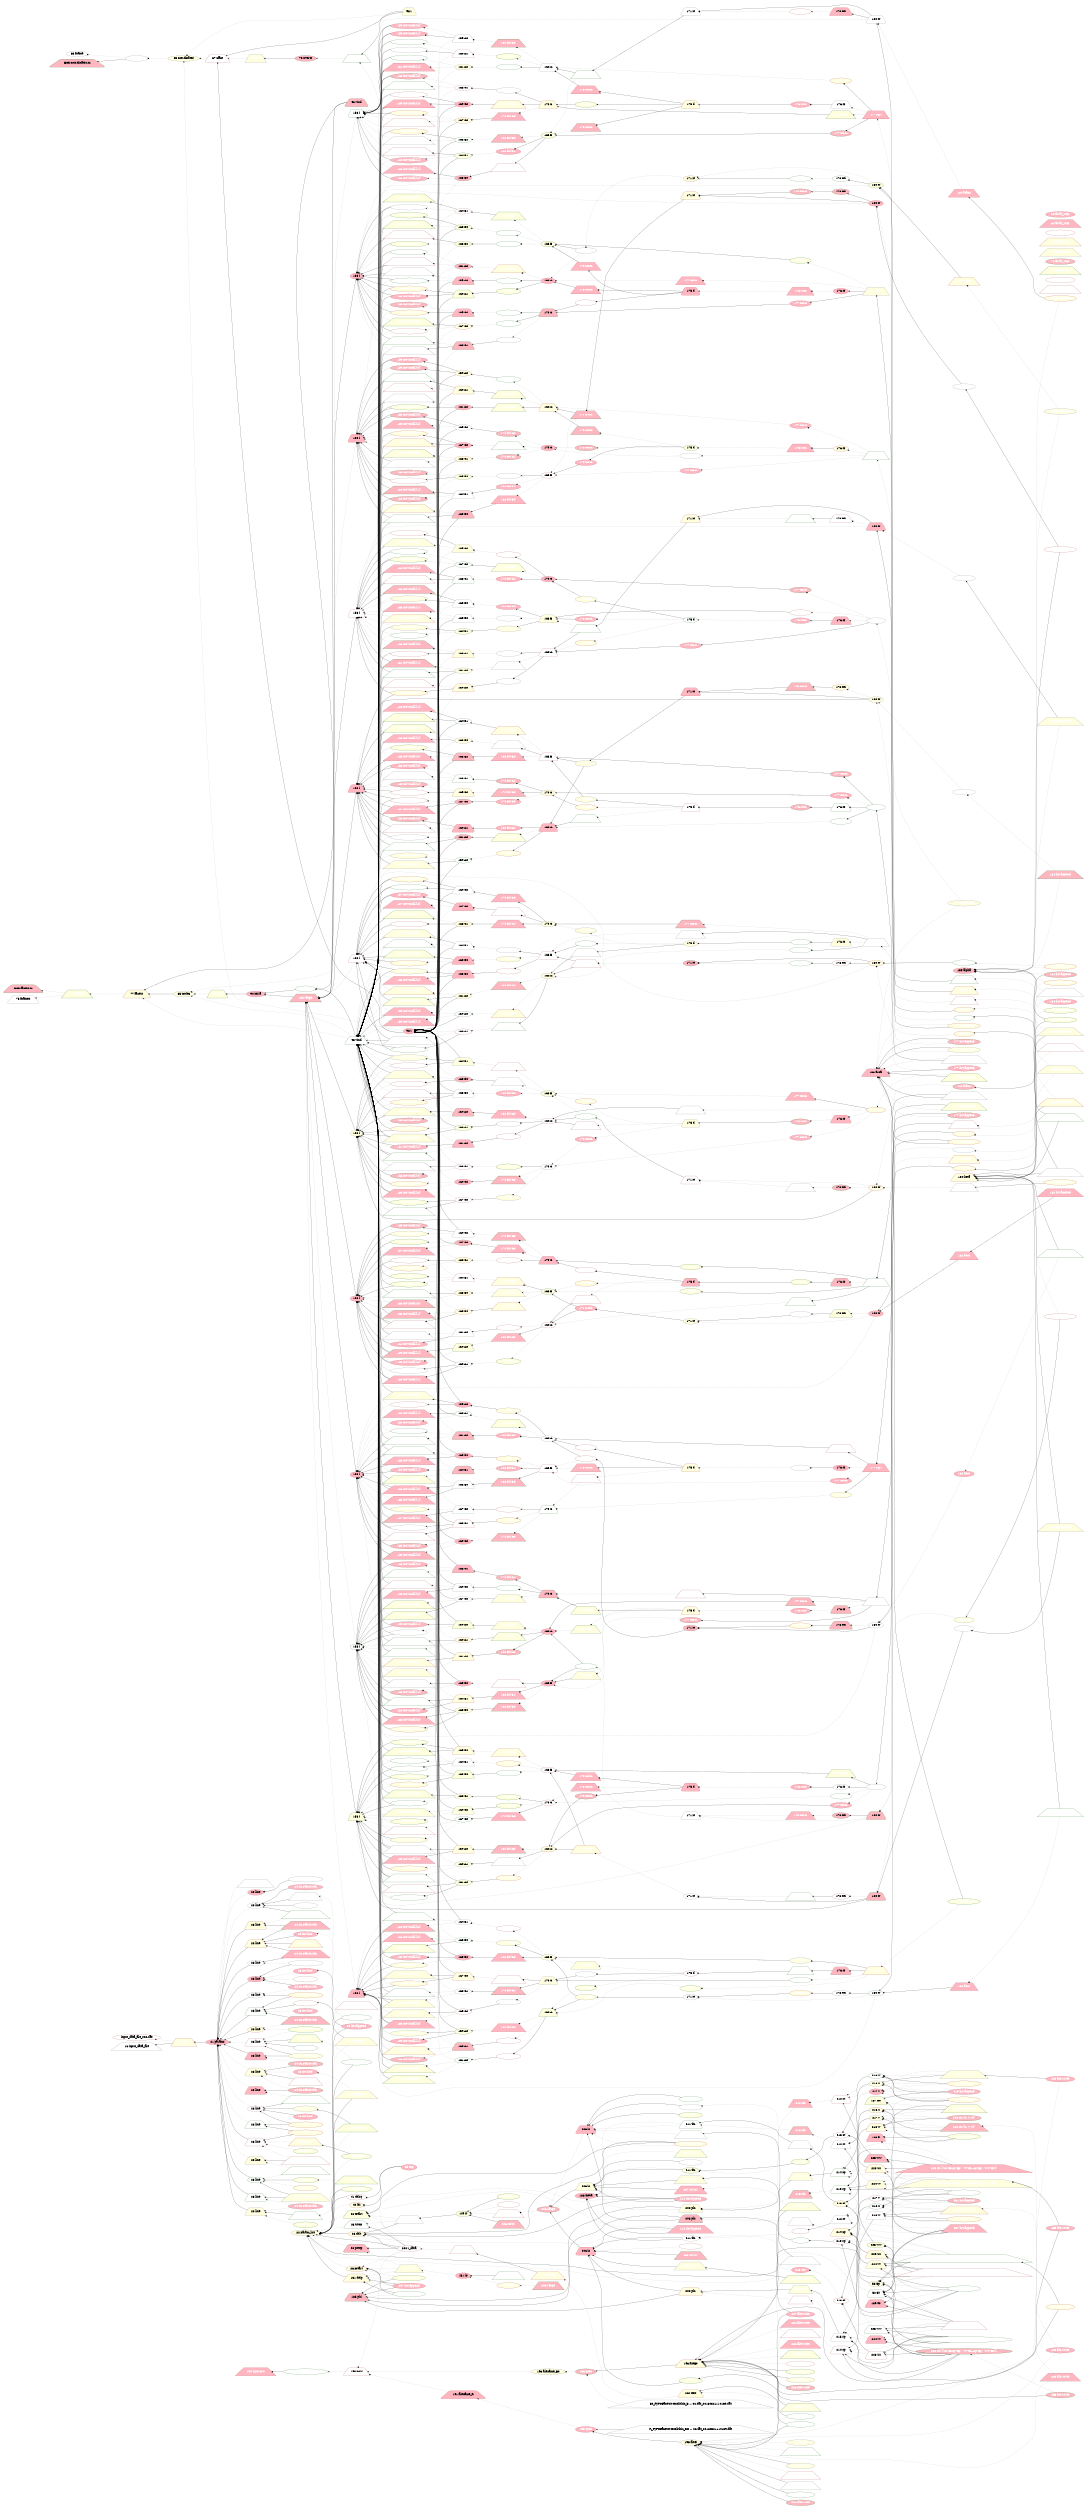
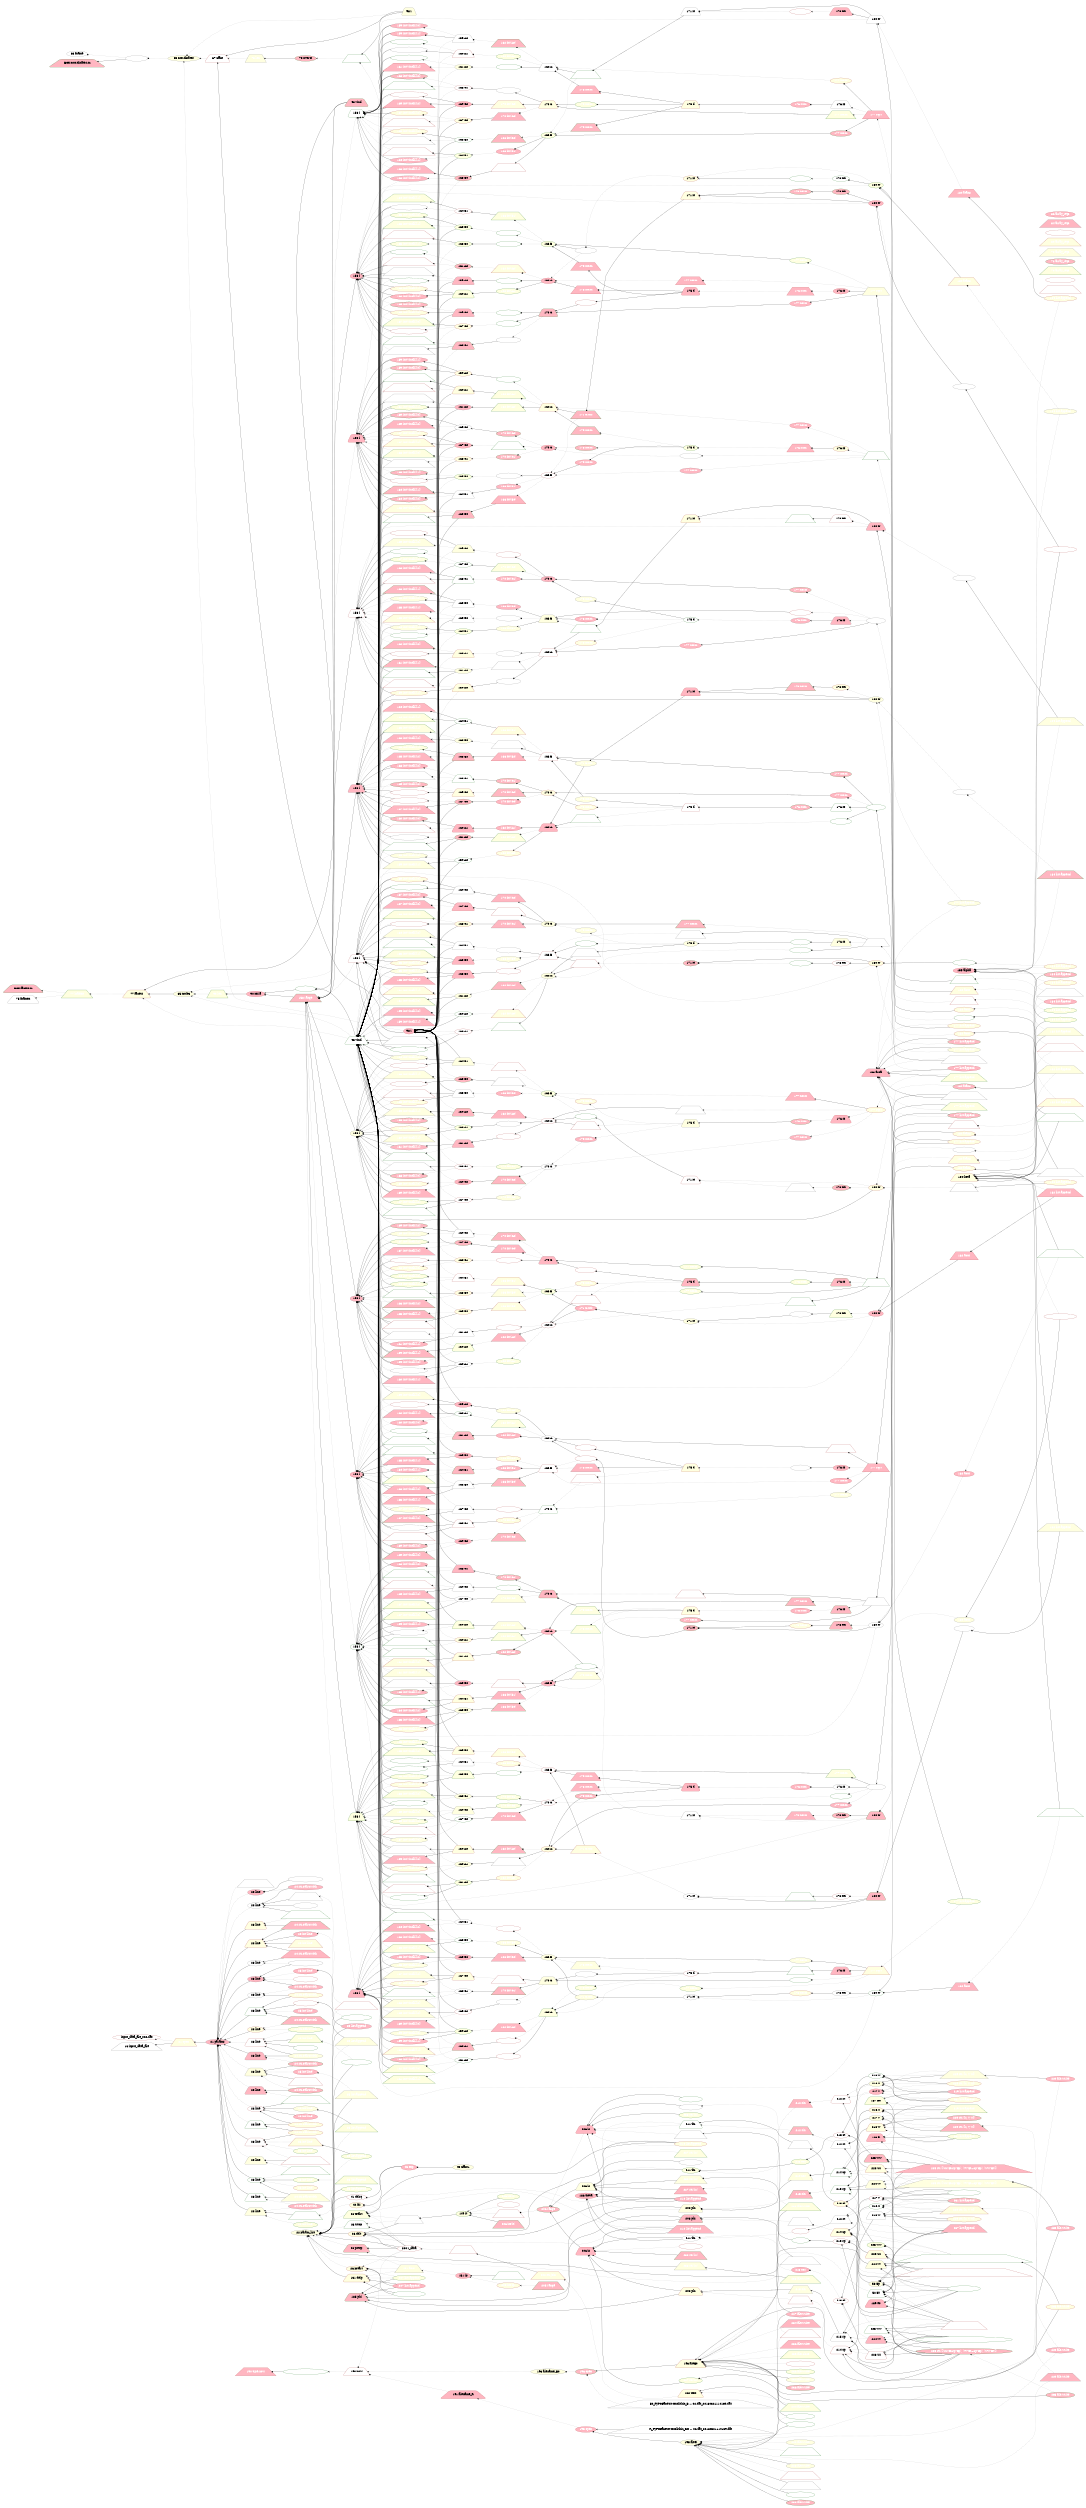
none -> (463, 2167)
